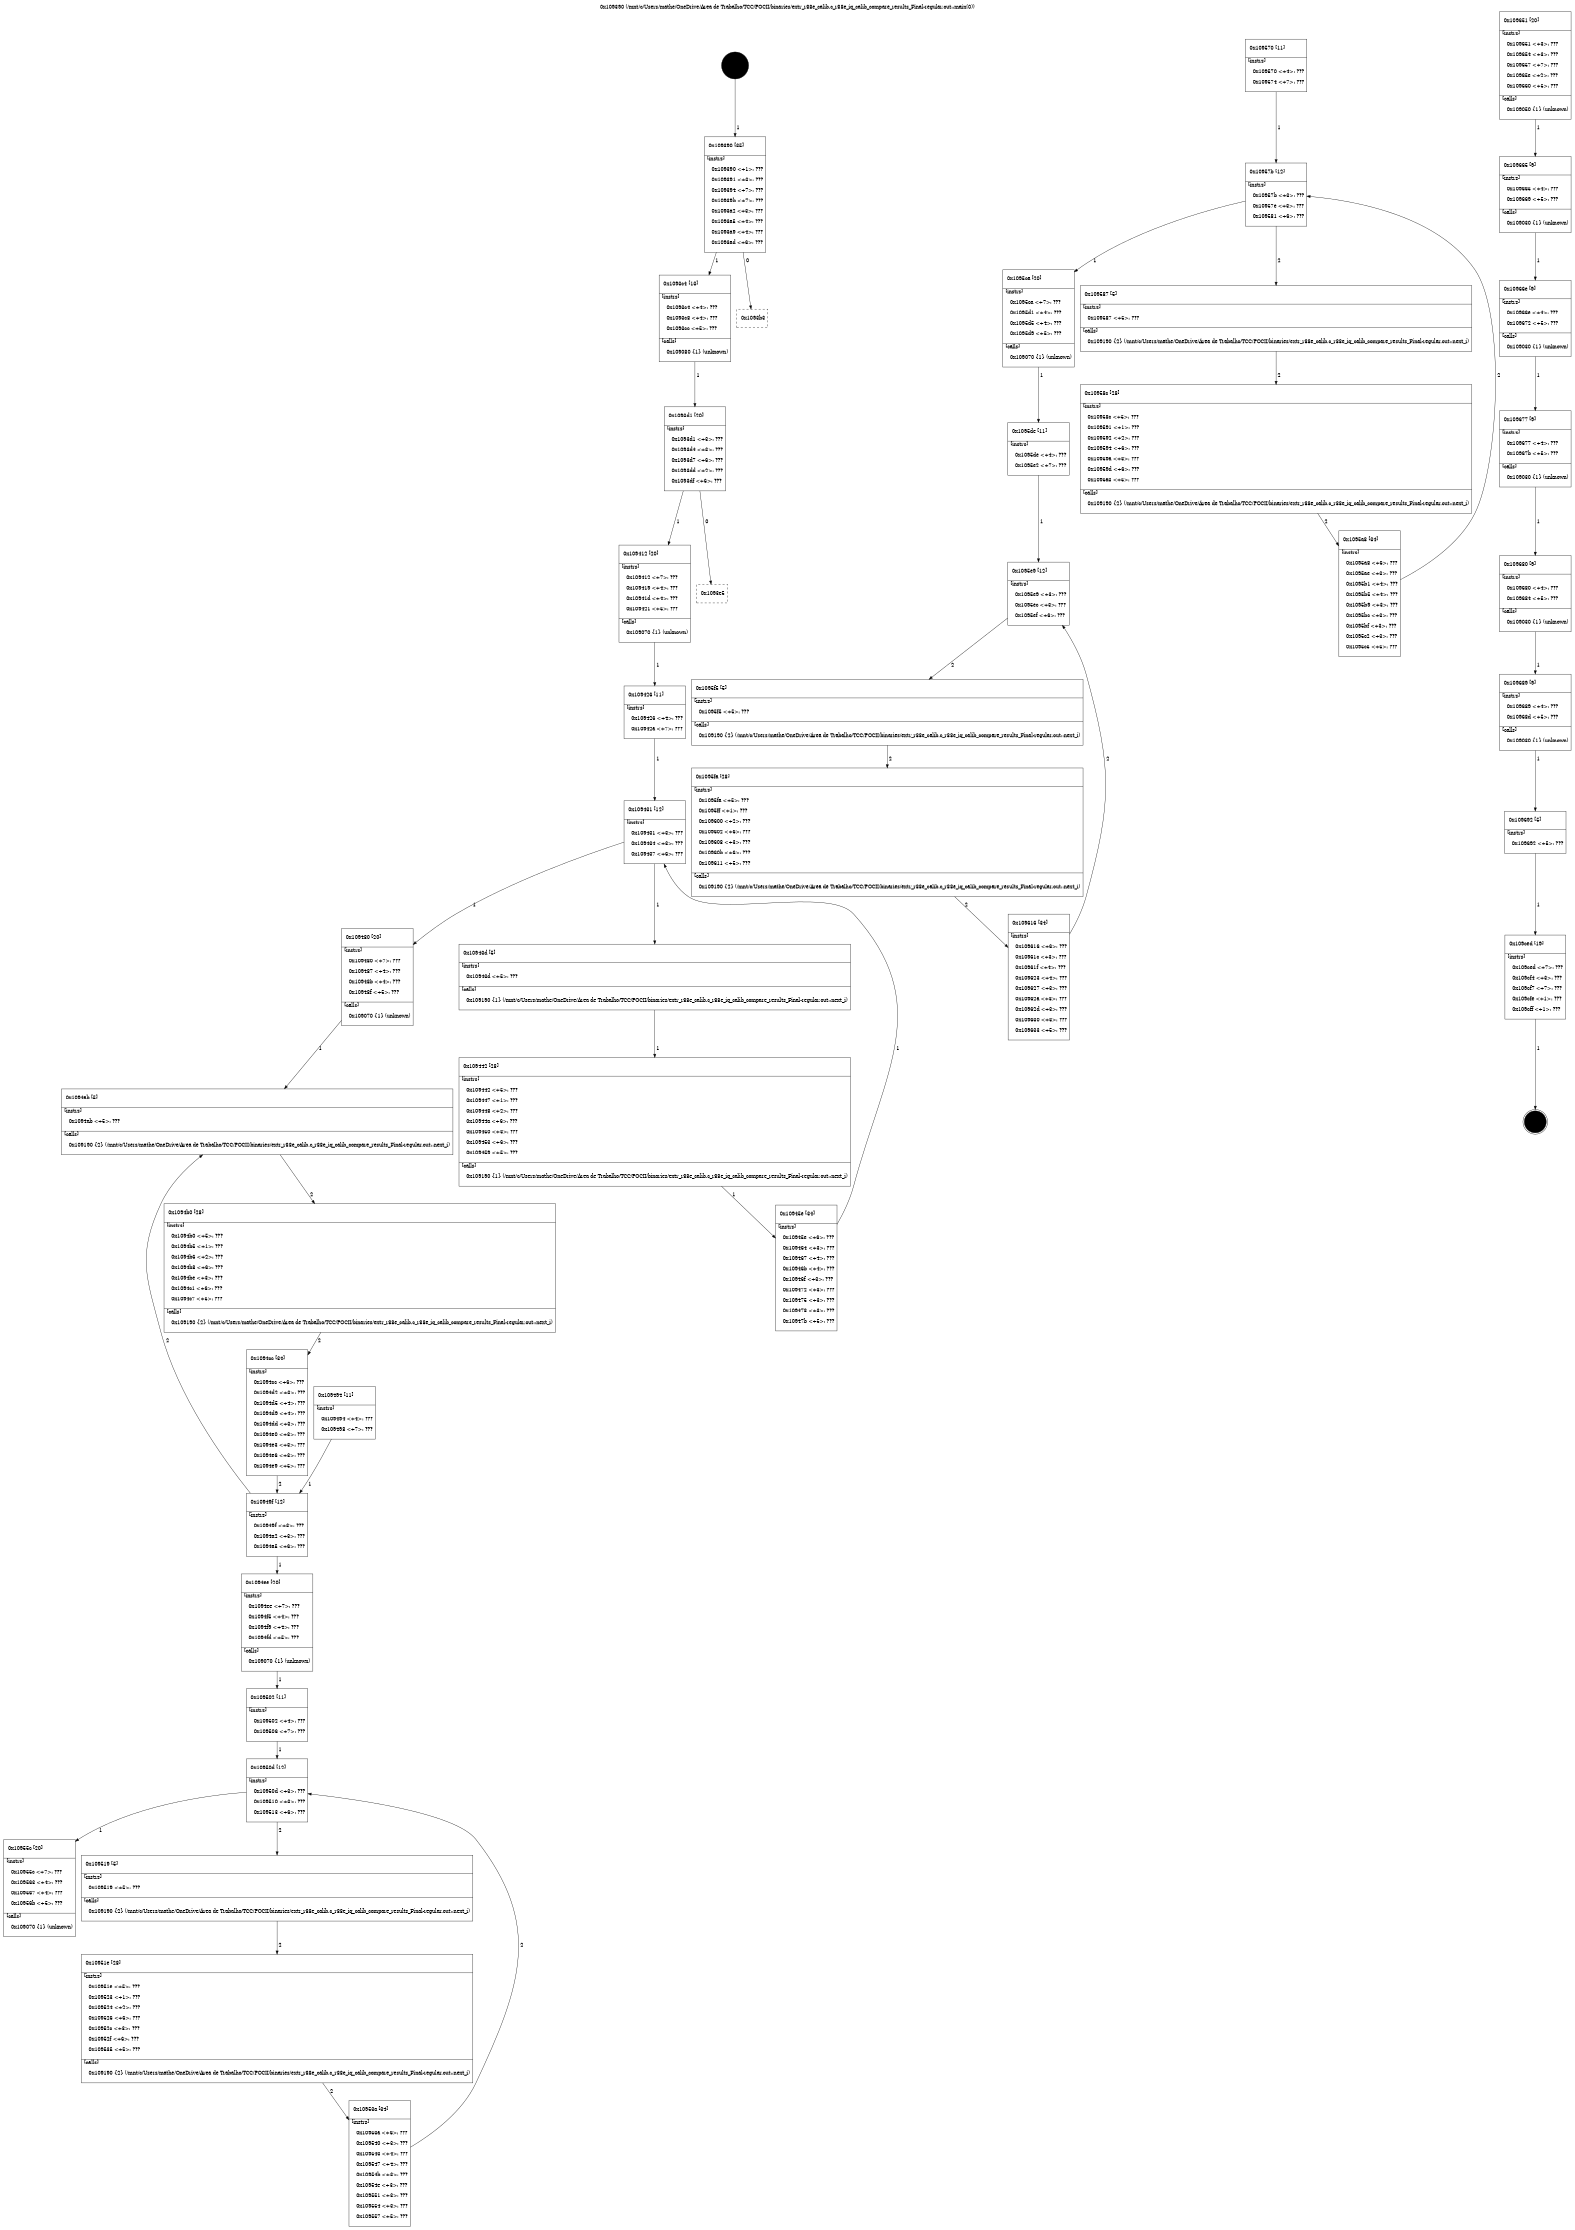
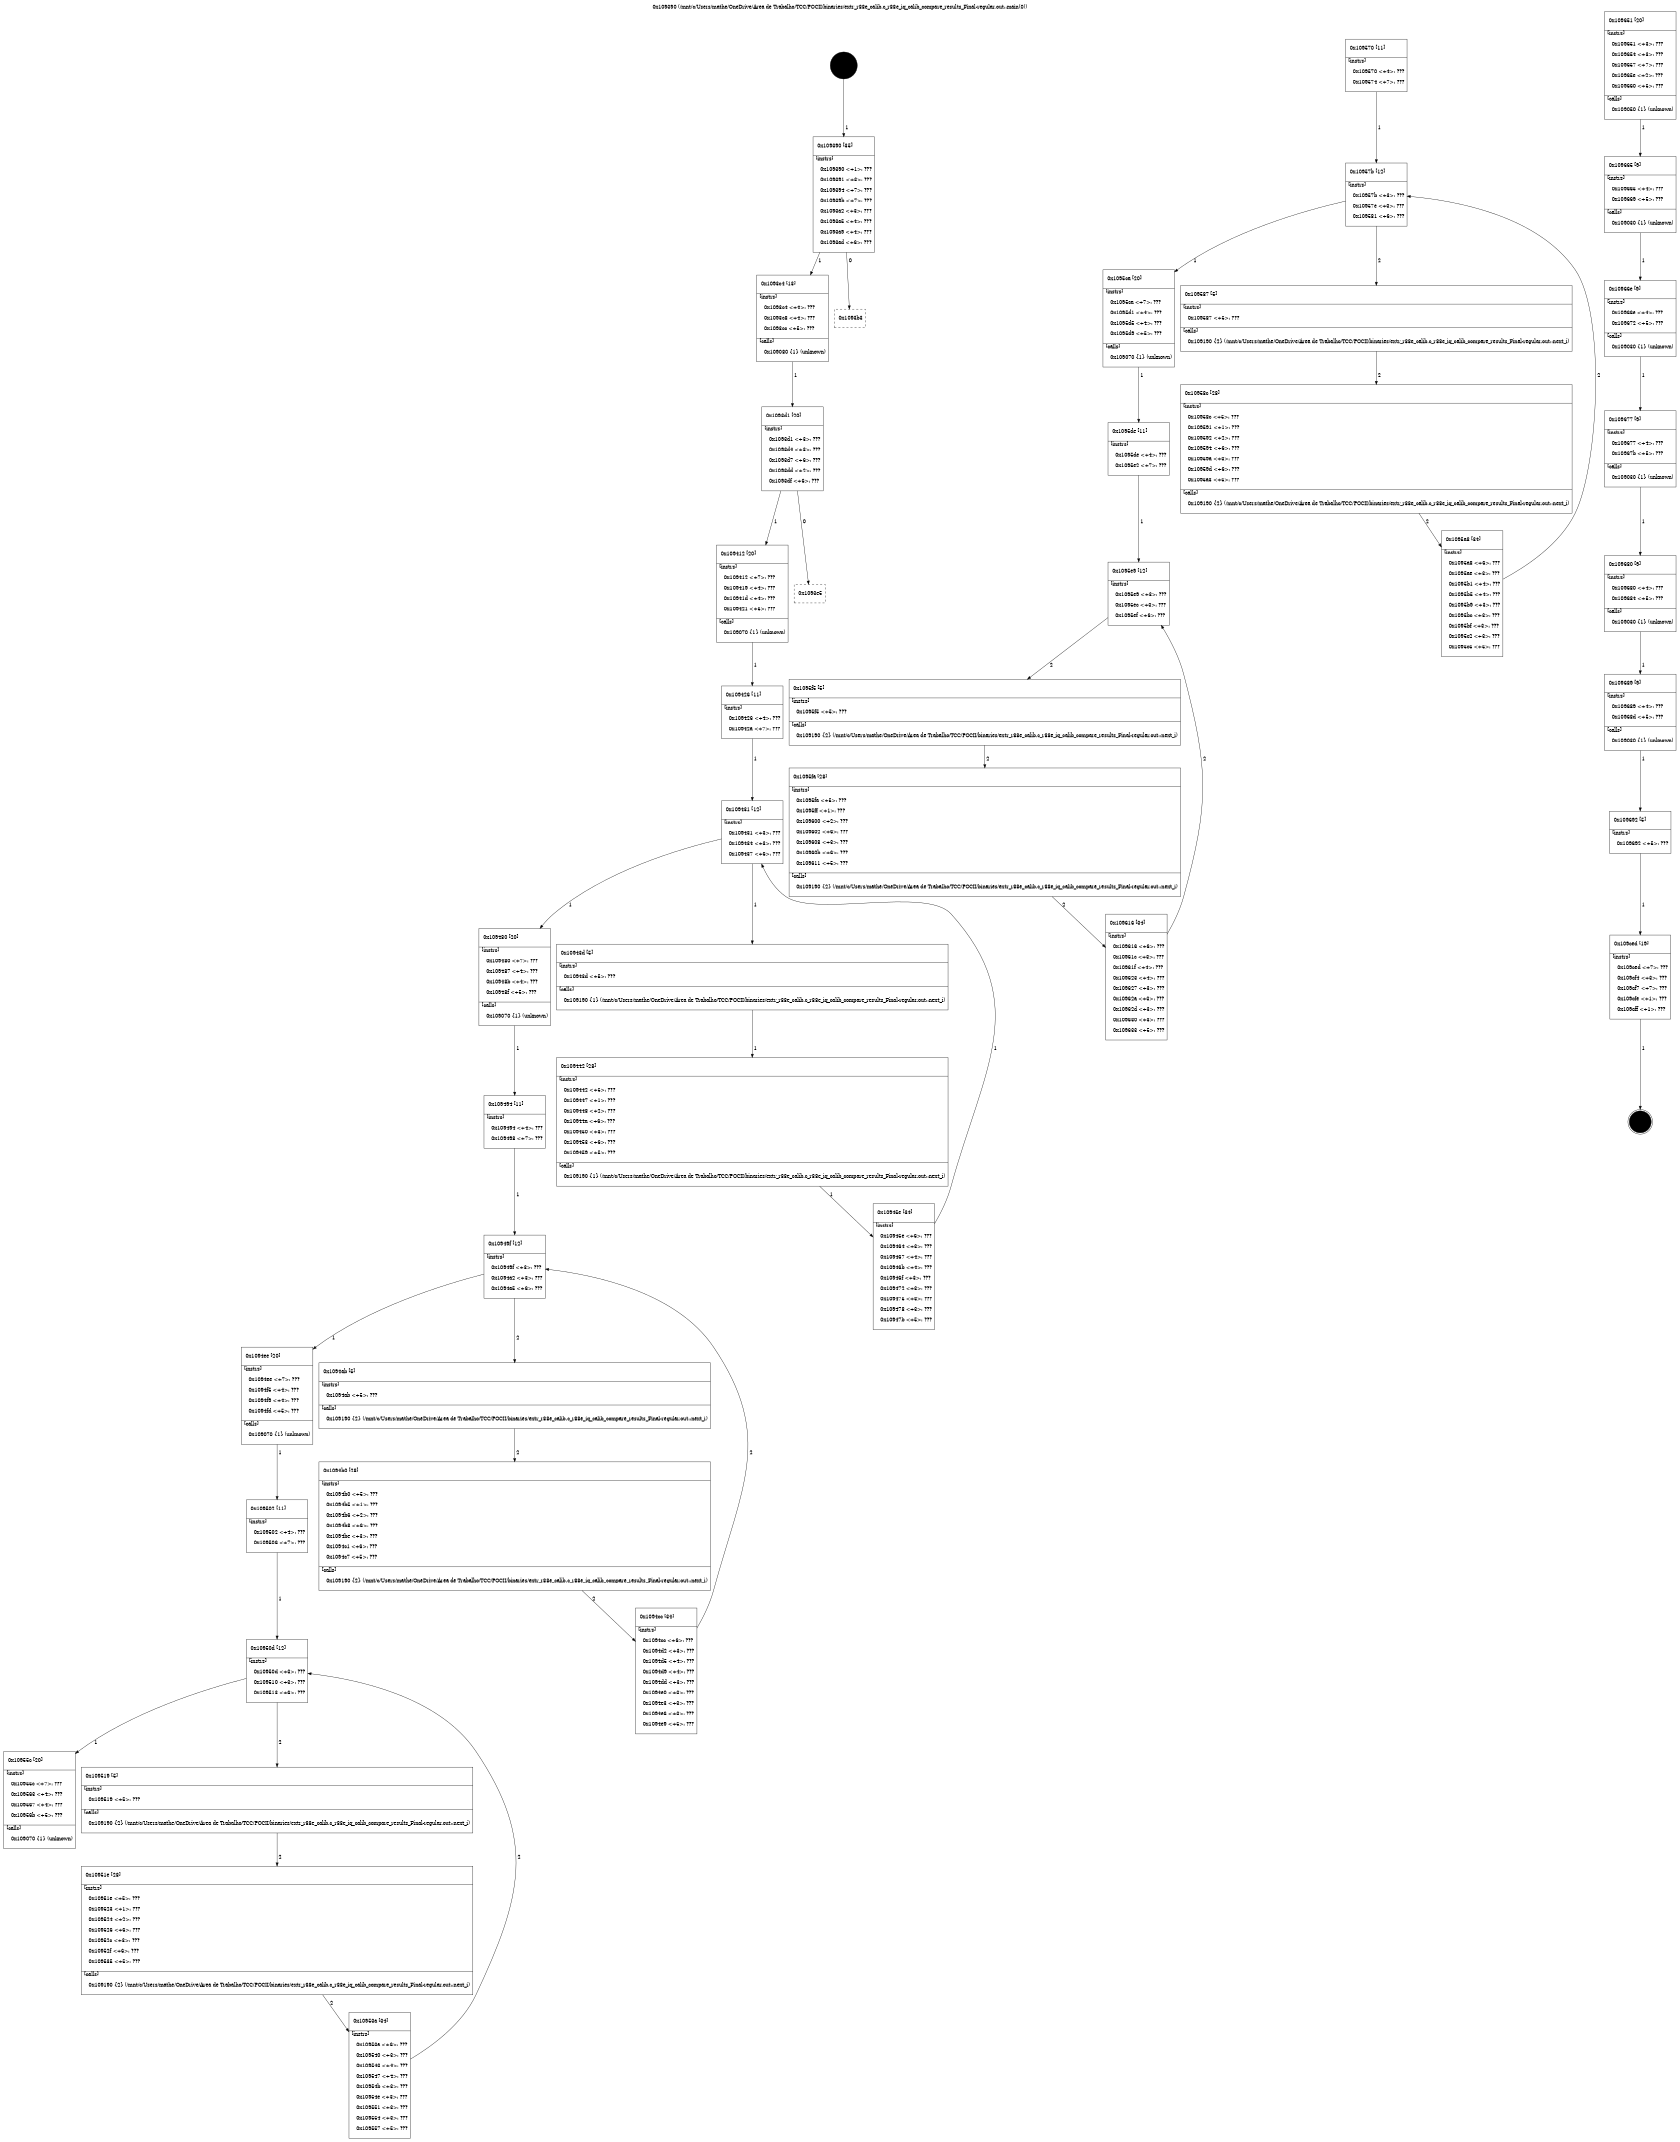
(314, 1053) -> (515, 1059)
